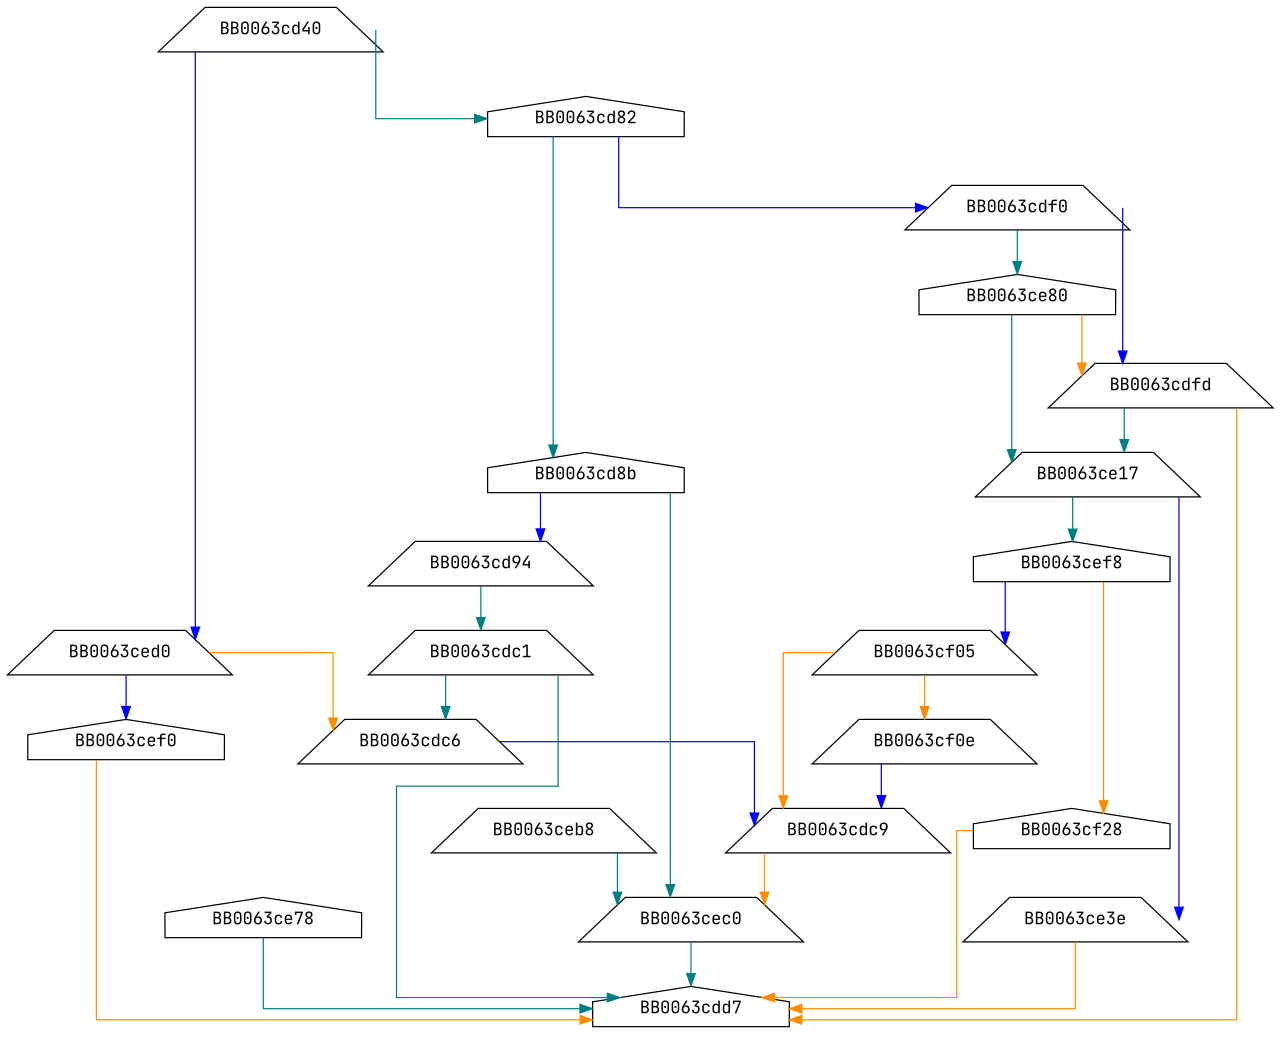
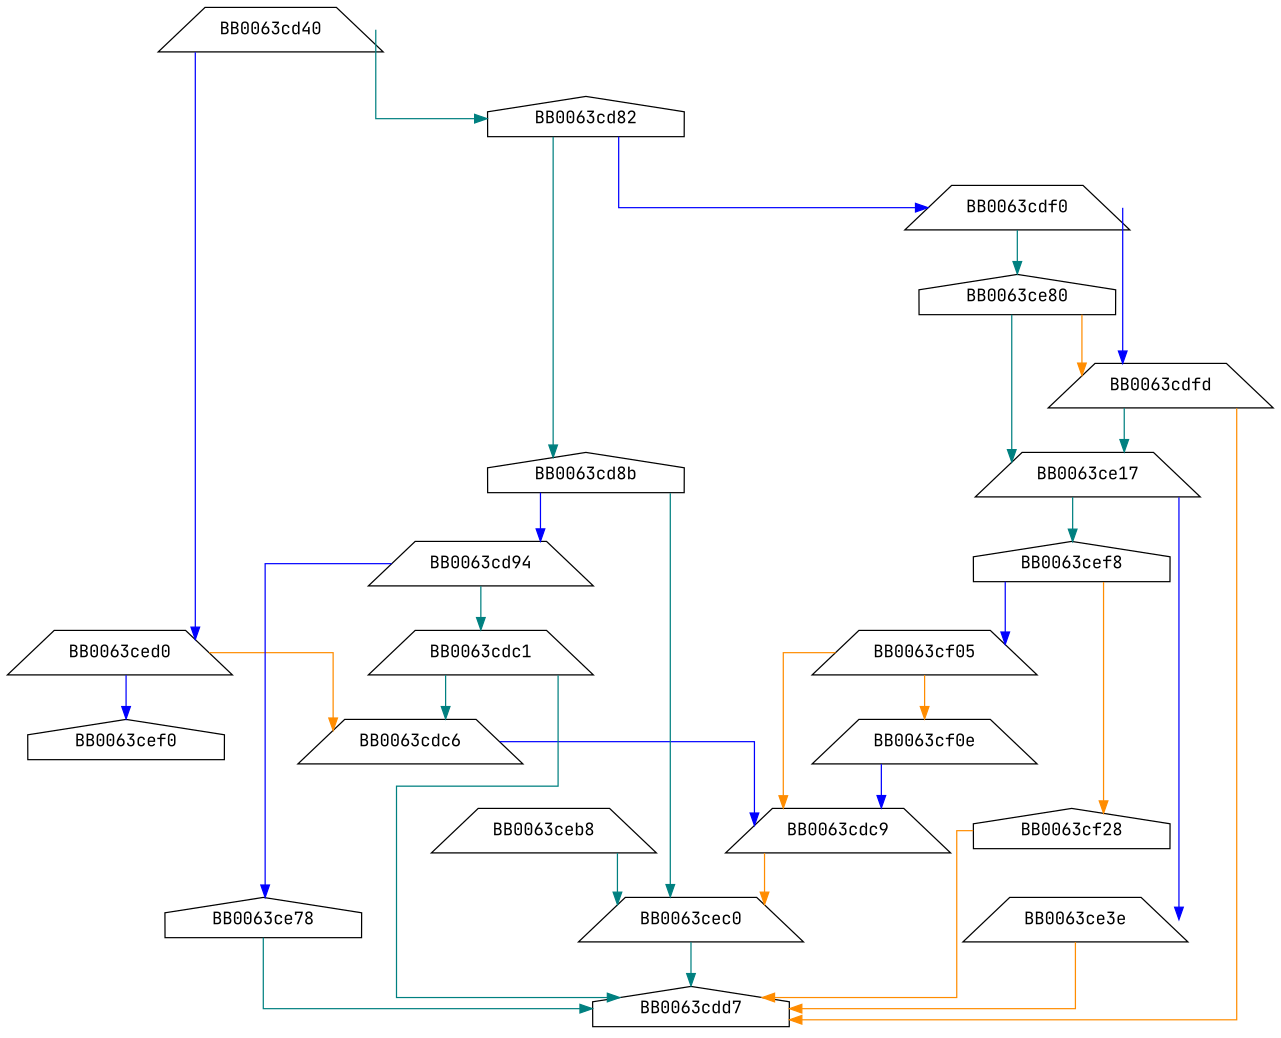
none -> (265, 661)
(208, 1020) -> none
